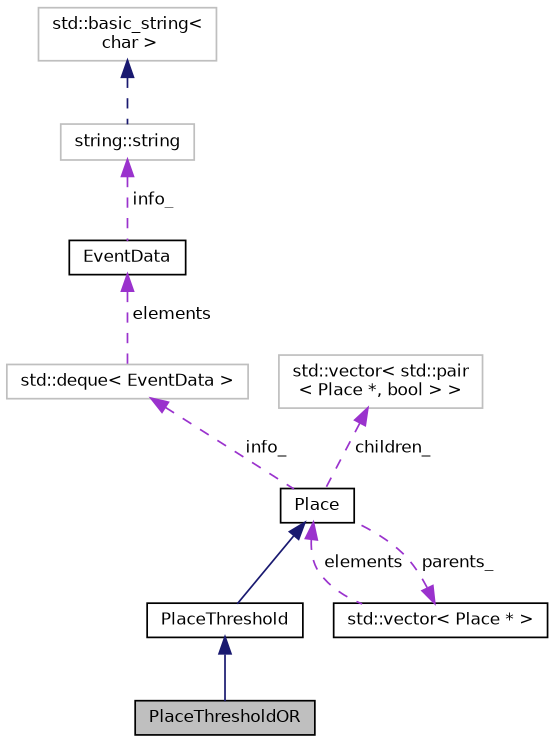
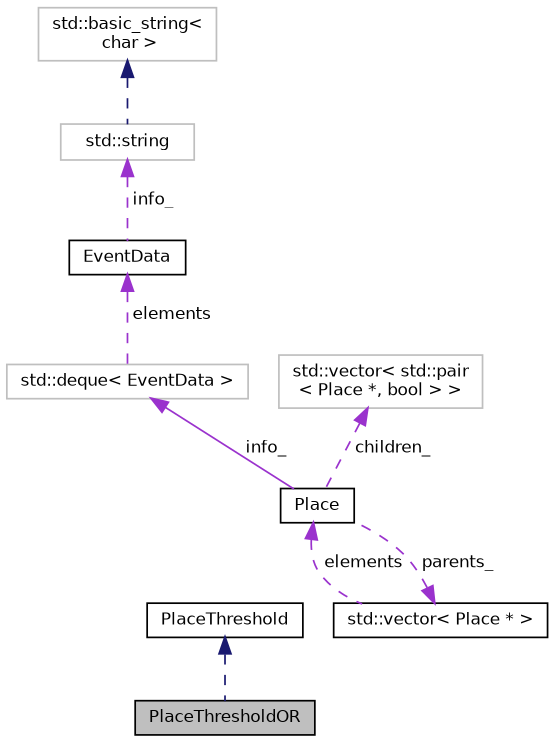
(127, 142) -> (127, 142)
(230, 448) -> (230, 448)
(265, 570) -> none
(225, 678) -> (225, 678)
